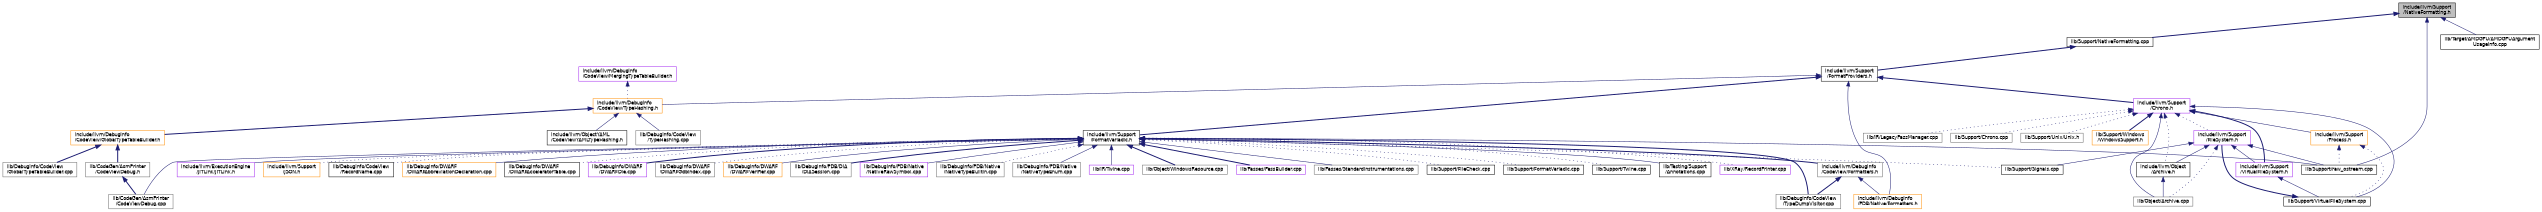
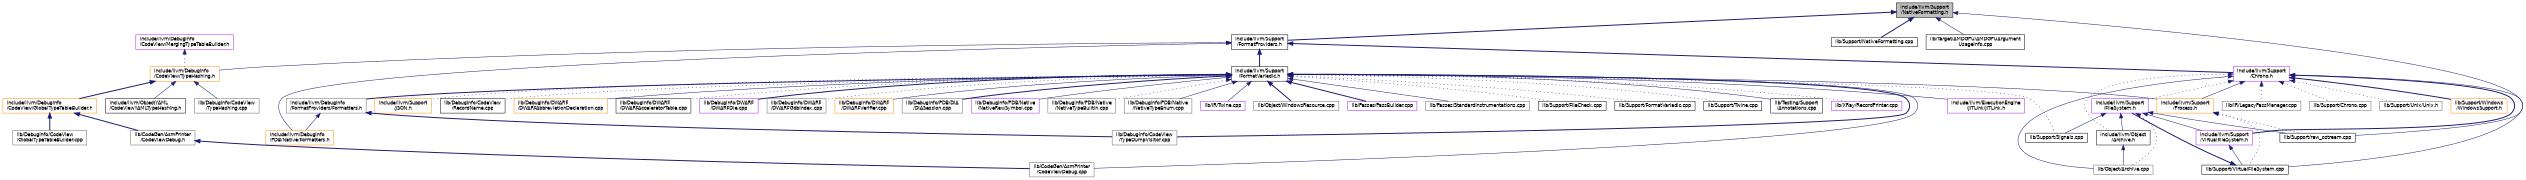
(1974, 59) -> (1590, 26)
(1731, 143) -> (1941, 86)
(1850, 170) -> (326, 106)
